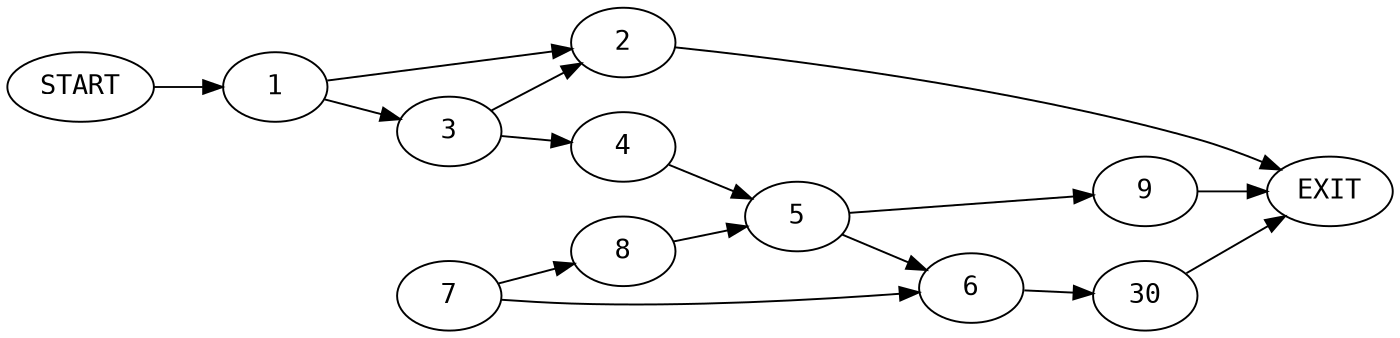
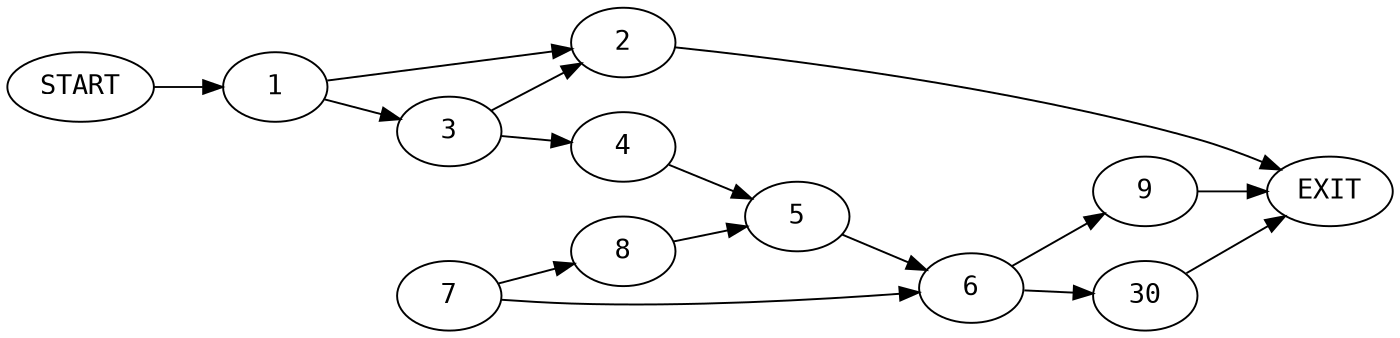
(961, 205) -> (1049, 245)
